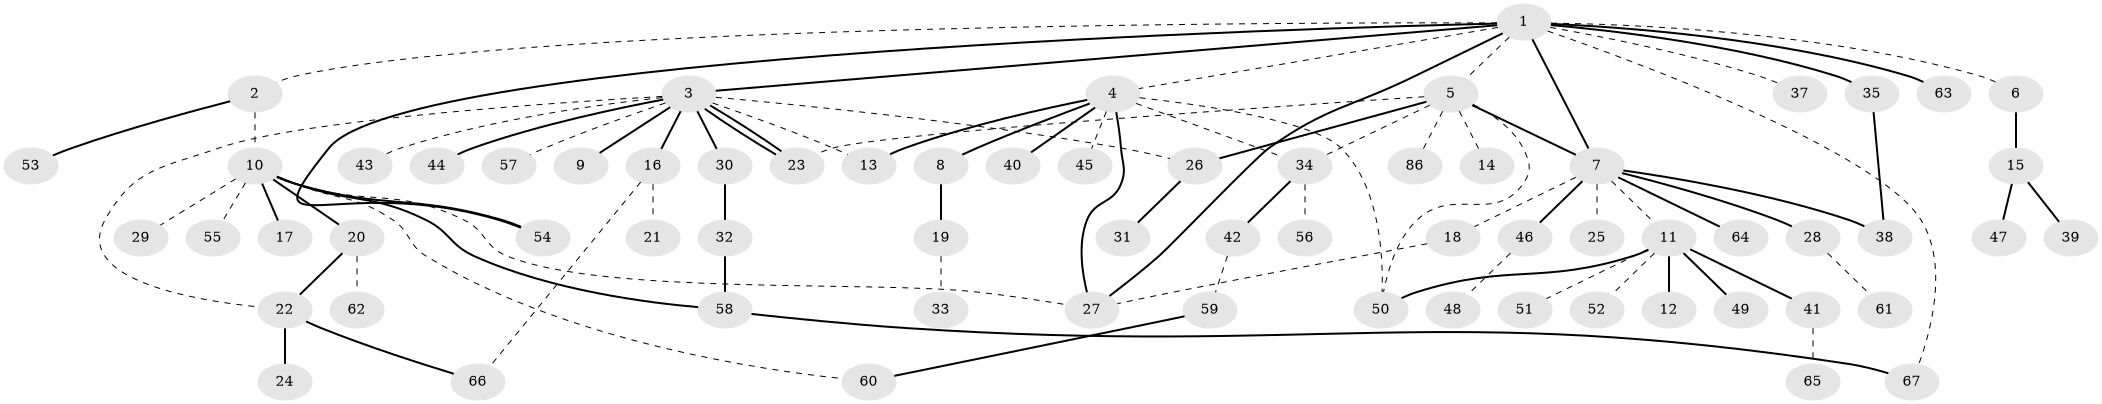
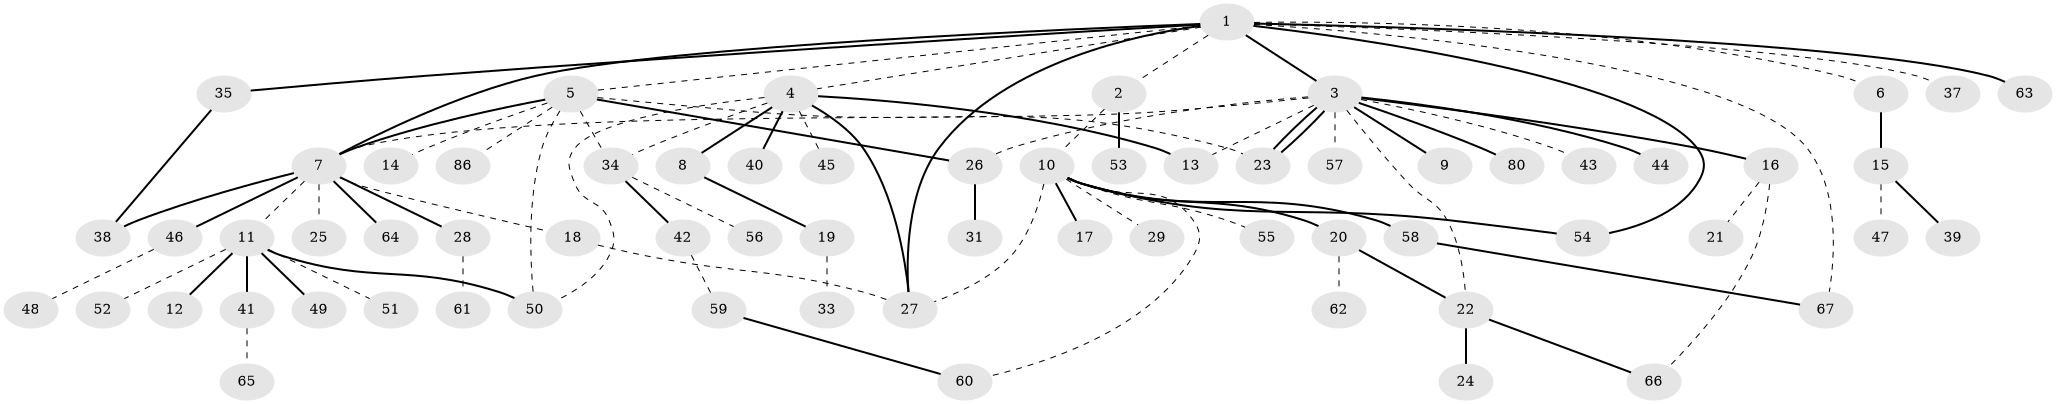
none -> (677, 120)
(725, 166) -> (1517, 166)
(2008, 202) -> (1881, 202)
(725, 238) -> none
